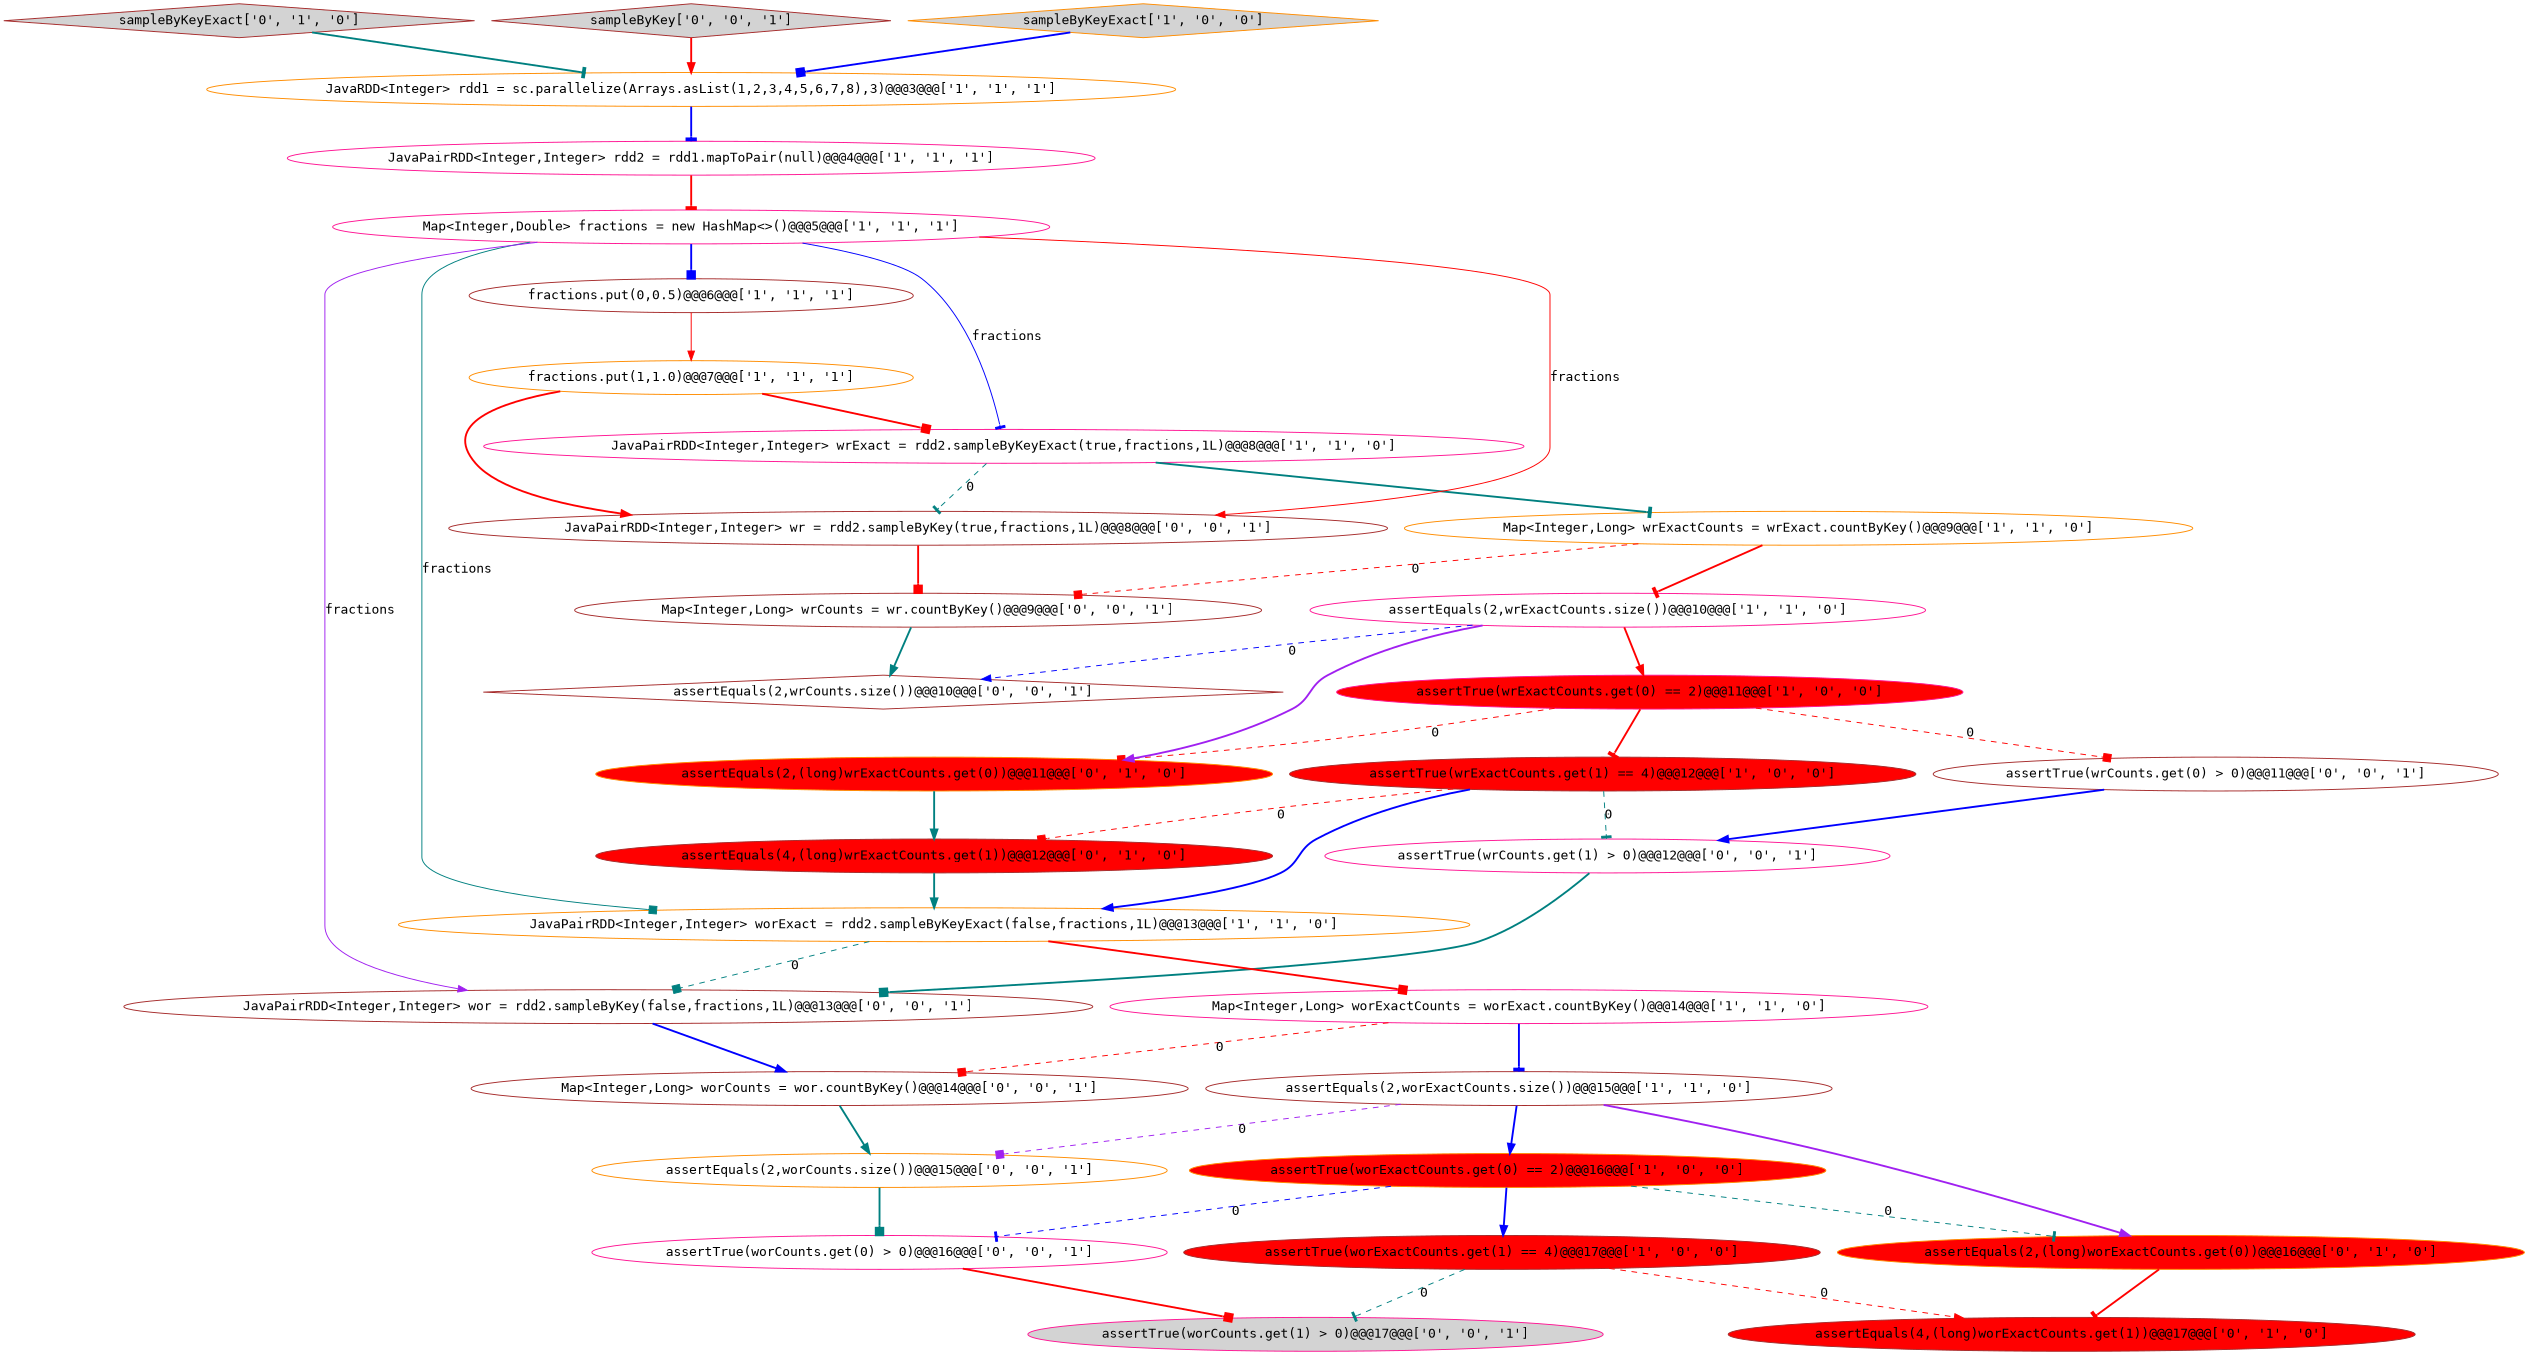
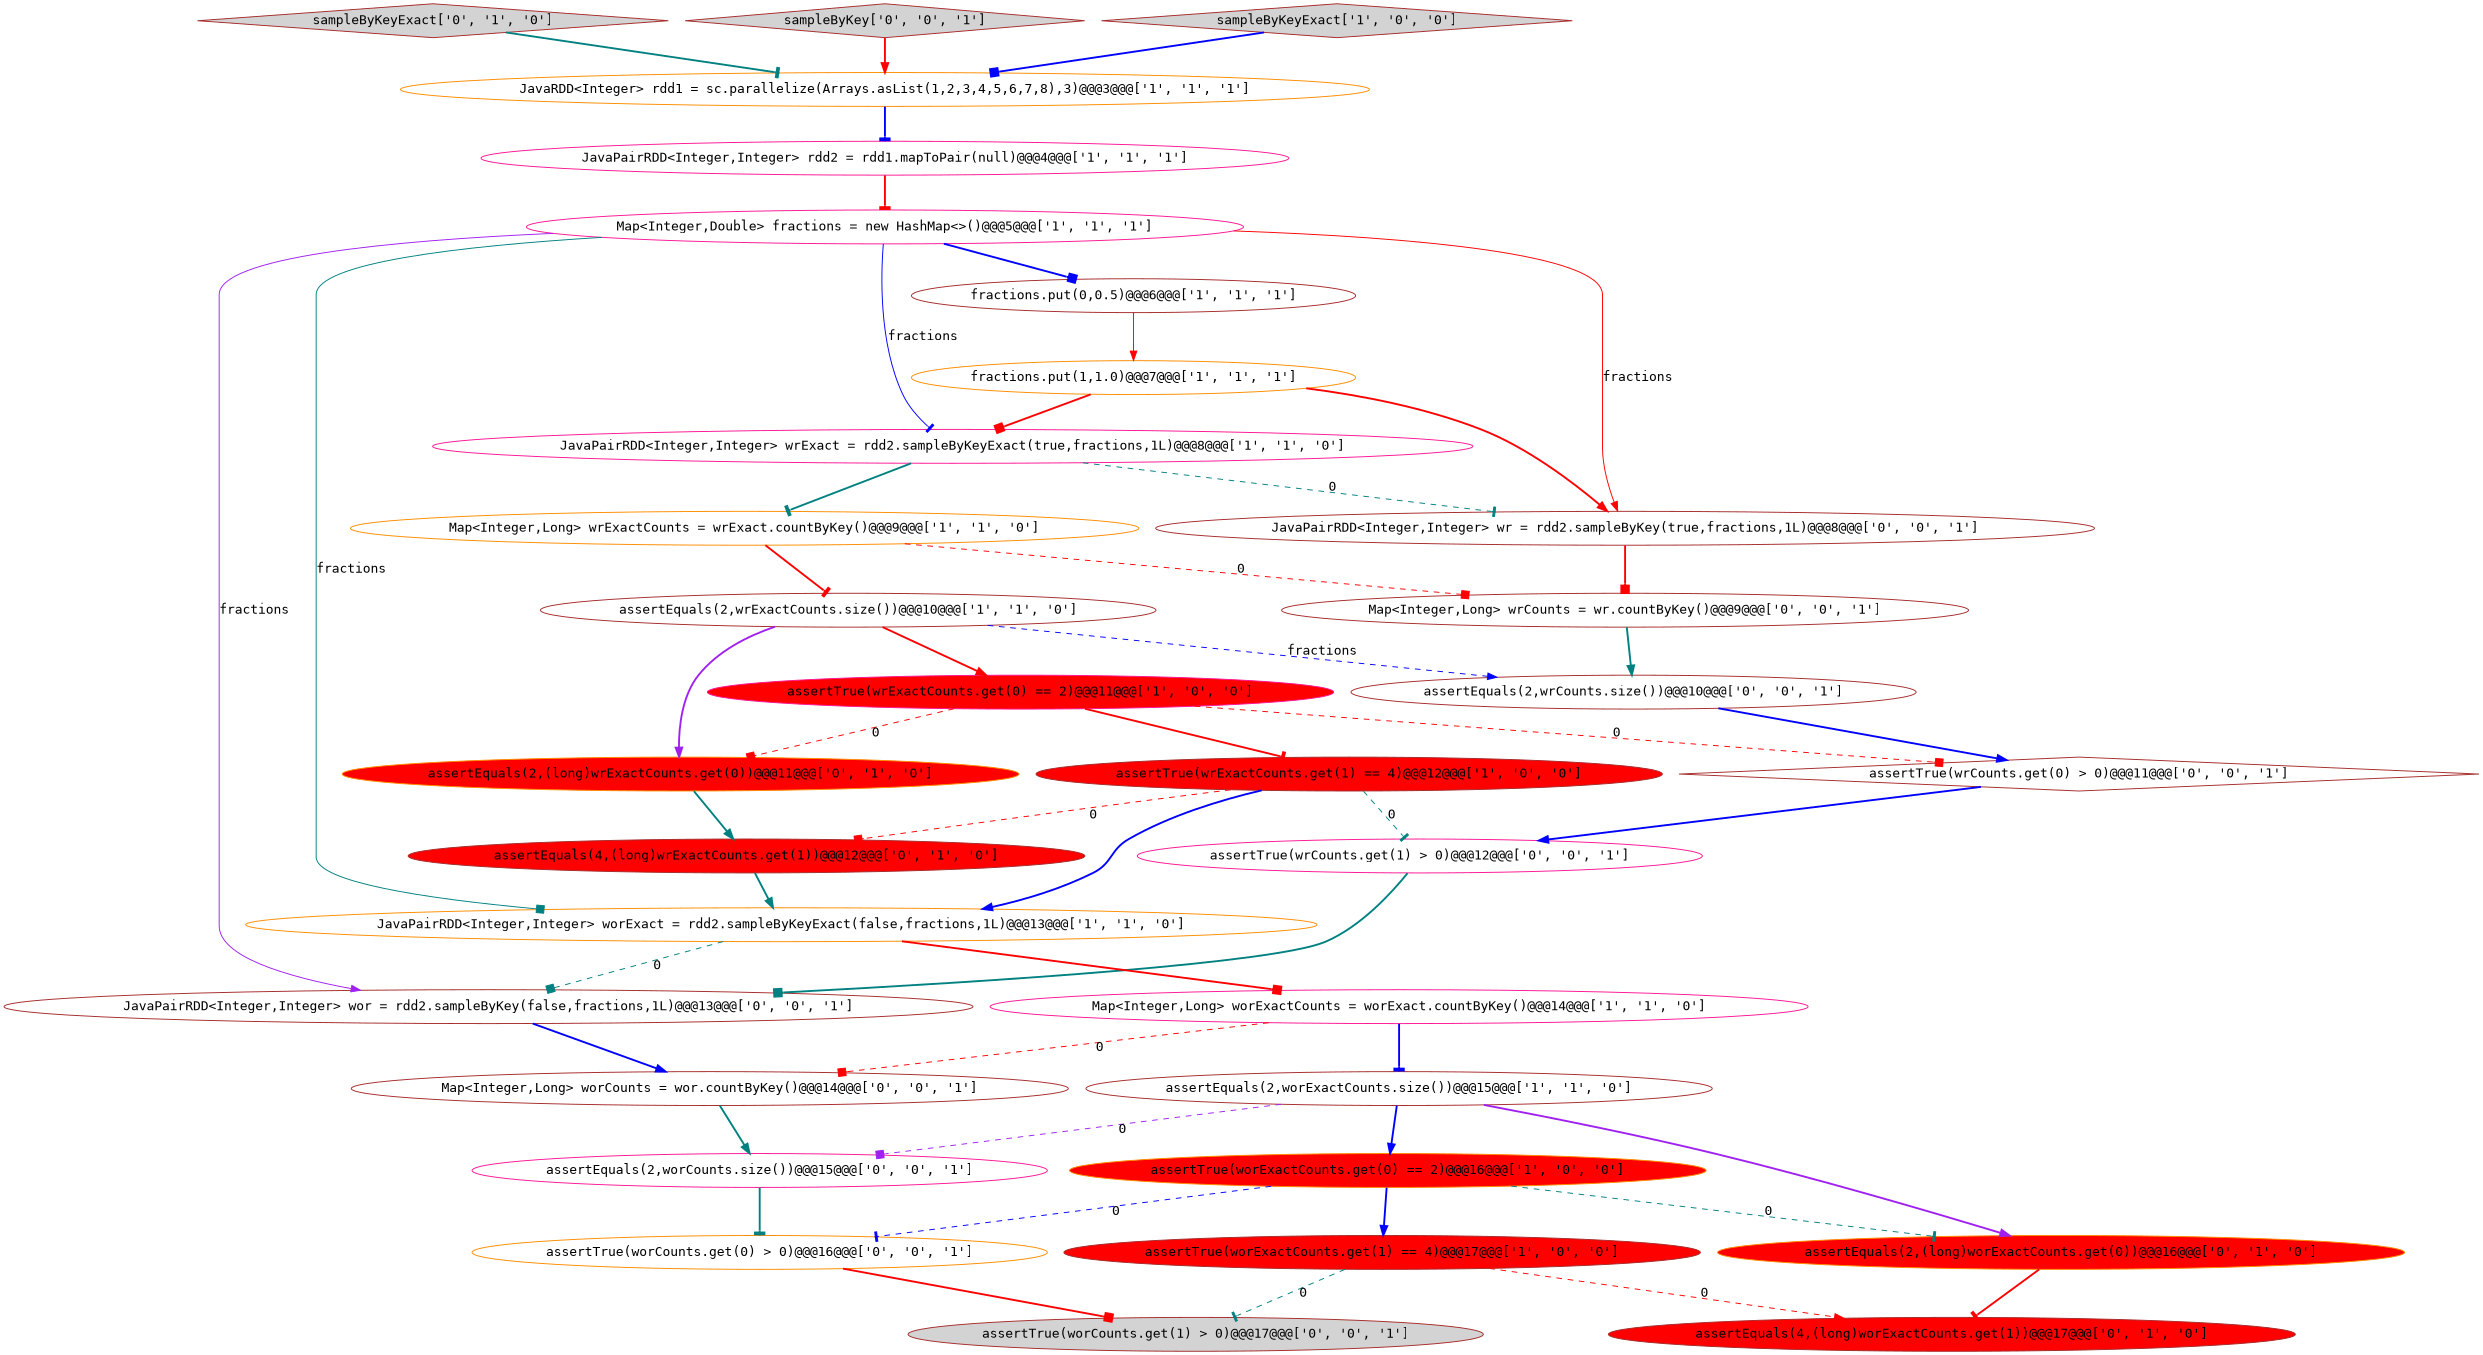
(1143, 21) -> (1337, 21)
(1618, 610) -> (848, 610)
(1292, 651) -> (1322, 651)
(883, 692) -> (1634, 692)
none -> (1858, 733)
(2216, 774) -> (2079, 774)
(880, 1170) -> (760, 1170)
(880, 1207) -> (760, 1209)
(880, 1252) -> (760, 1252)
(1316, 1334) -> (1196, 1334)
